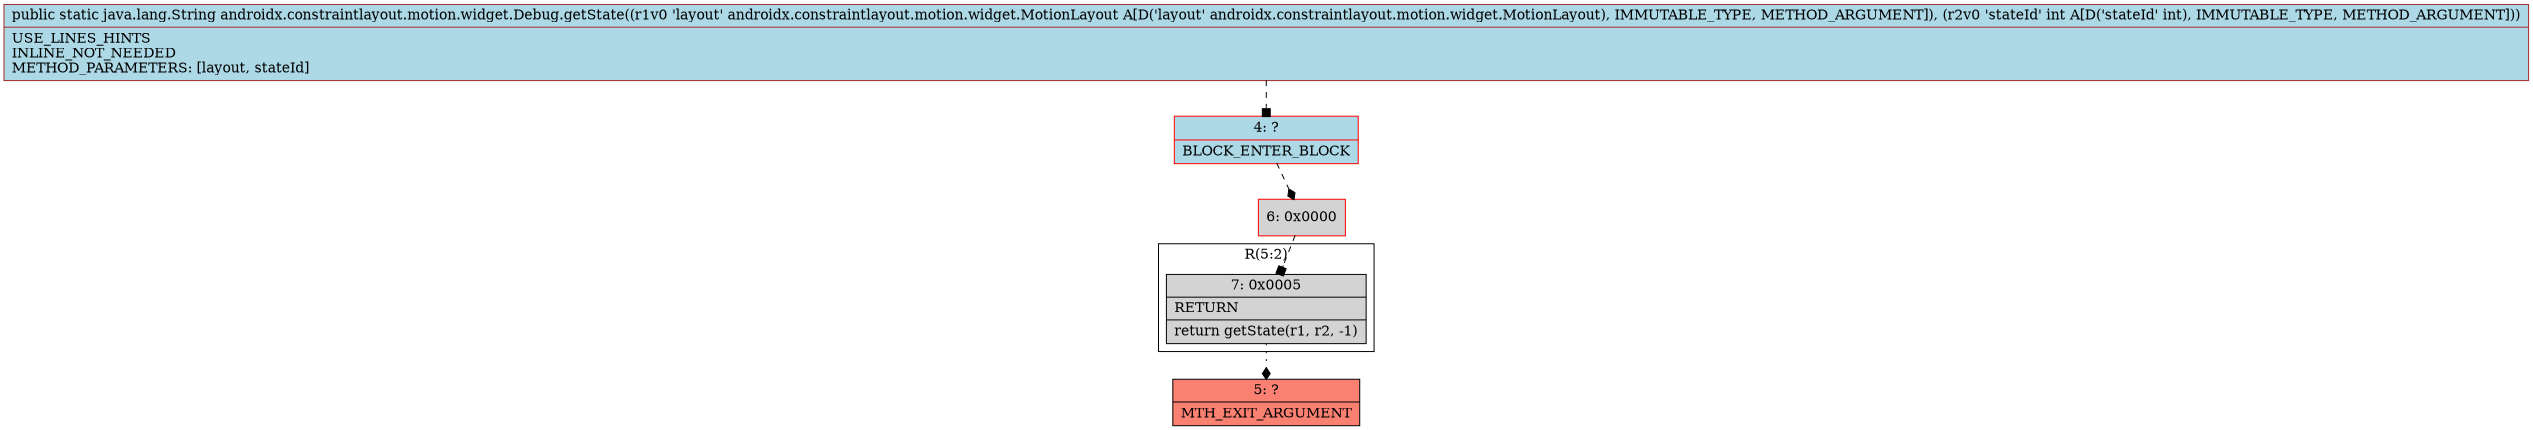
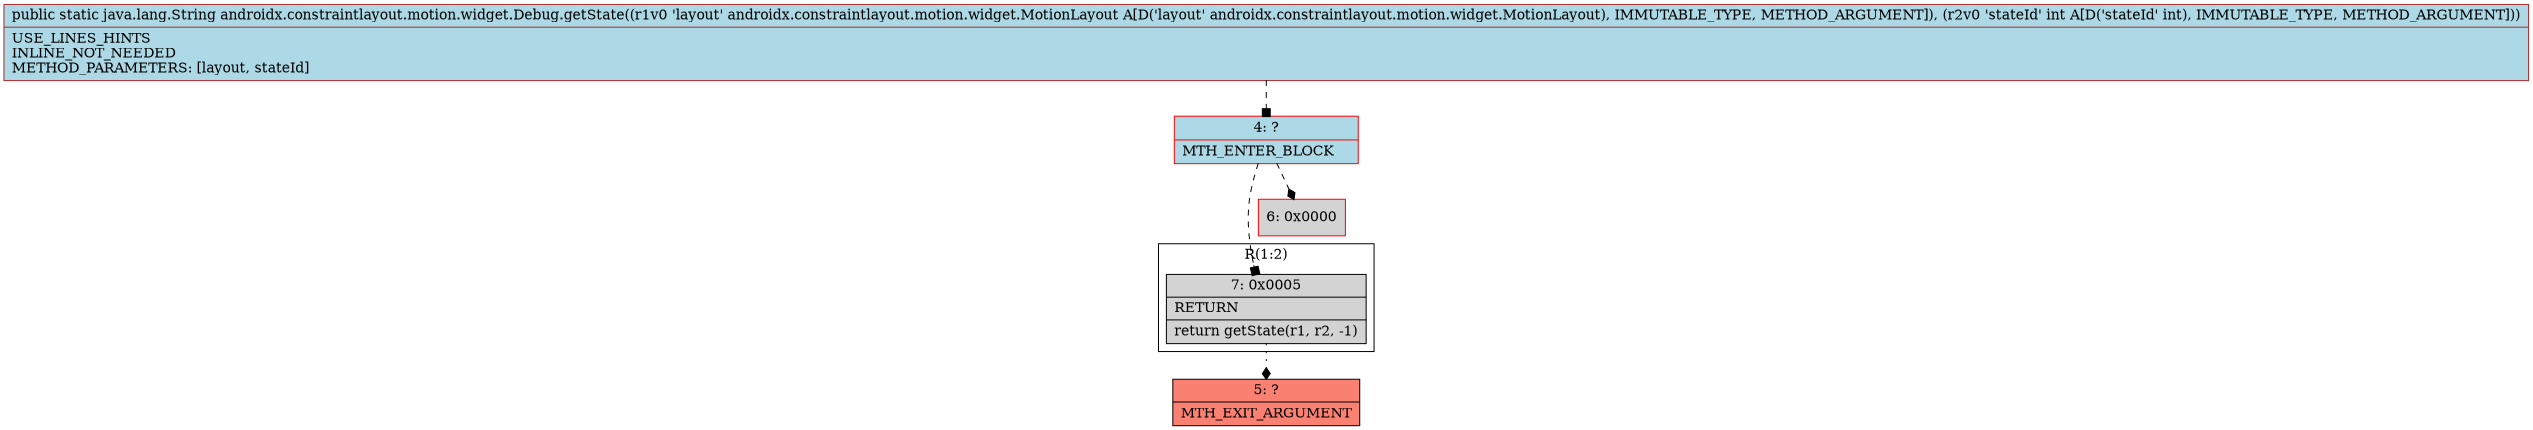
(1266, 151) -> (1258, 151)
(1289, 250) -> (1248, 214)
(1266, 255) -> (1266, 255)
